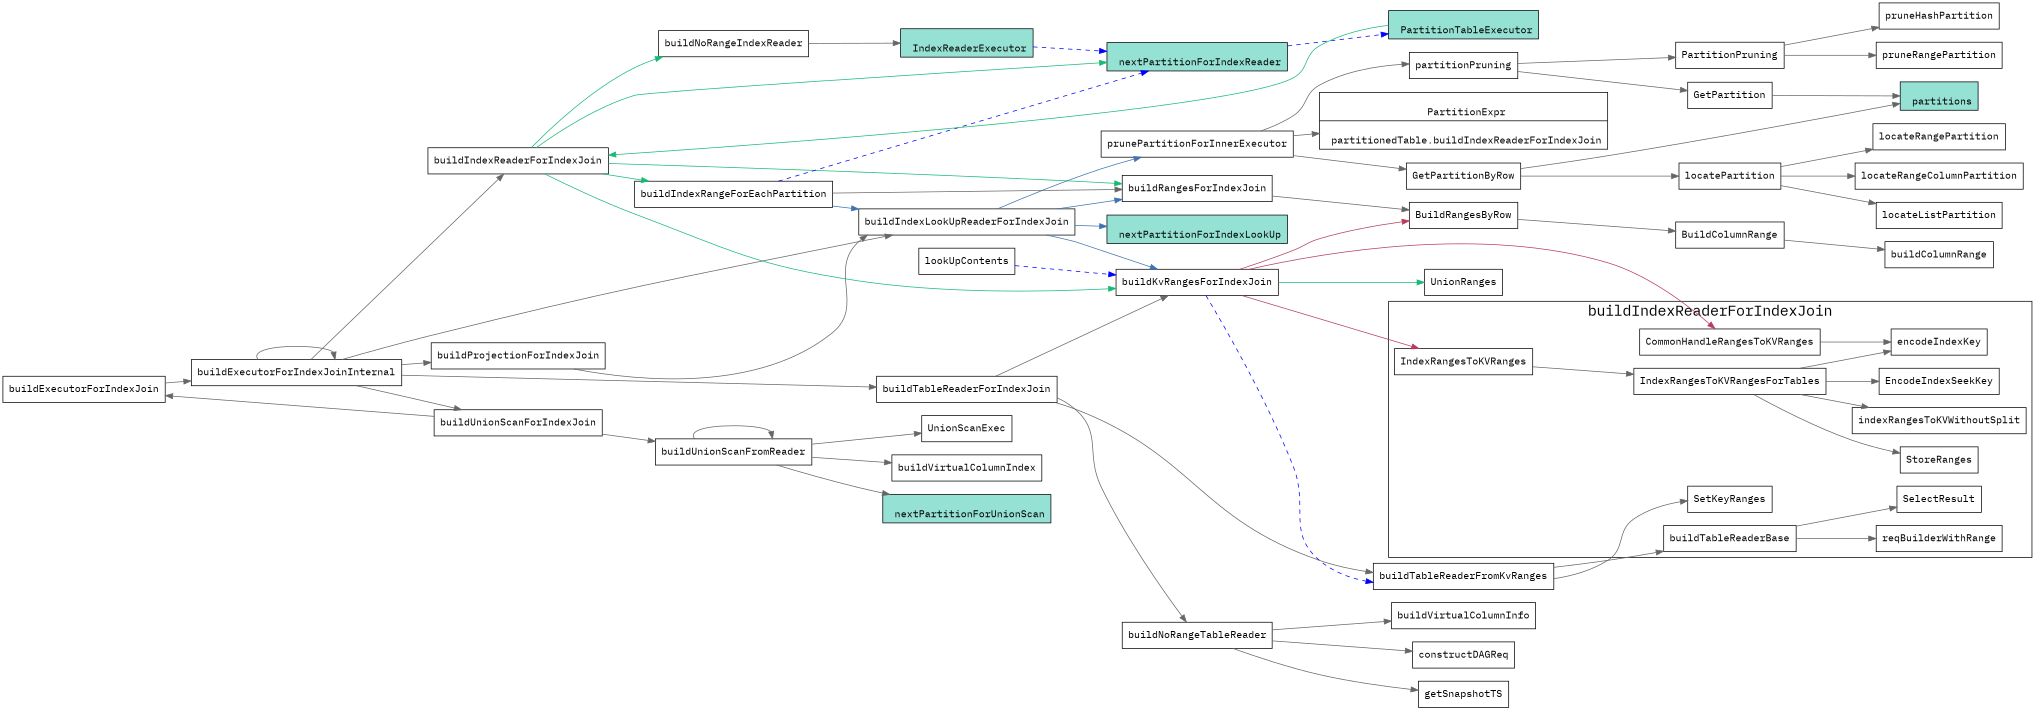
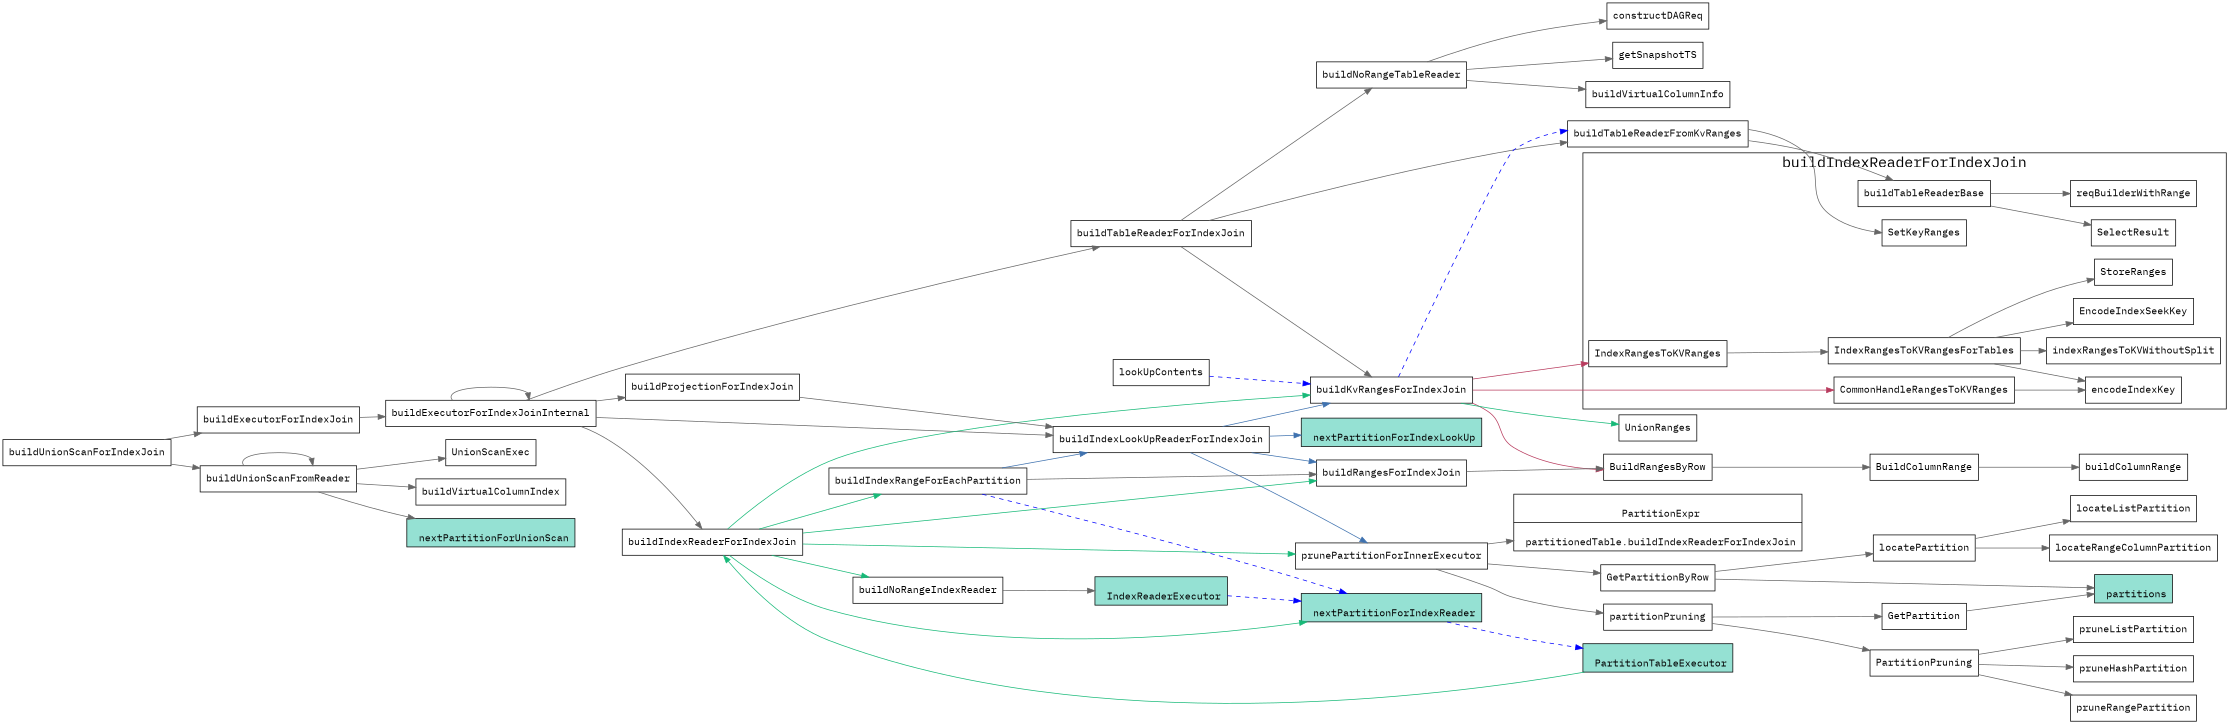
(1939, 137) -> none
(406, 397) -> none
none -> (1045, 549)
none -> (2133, 630)
